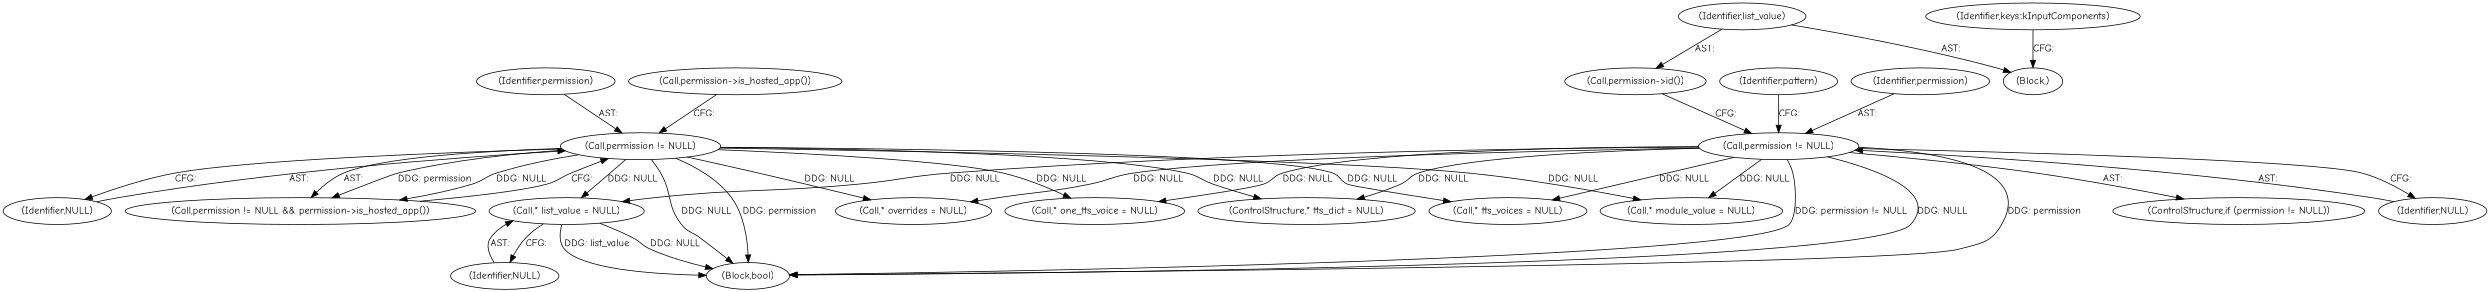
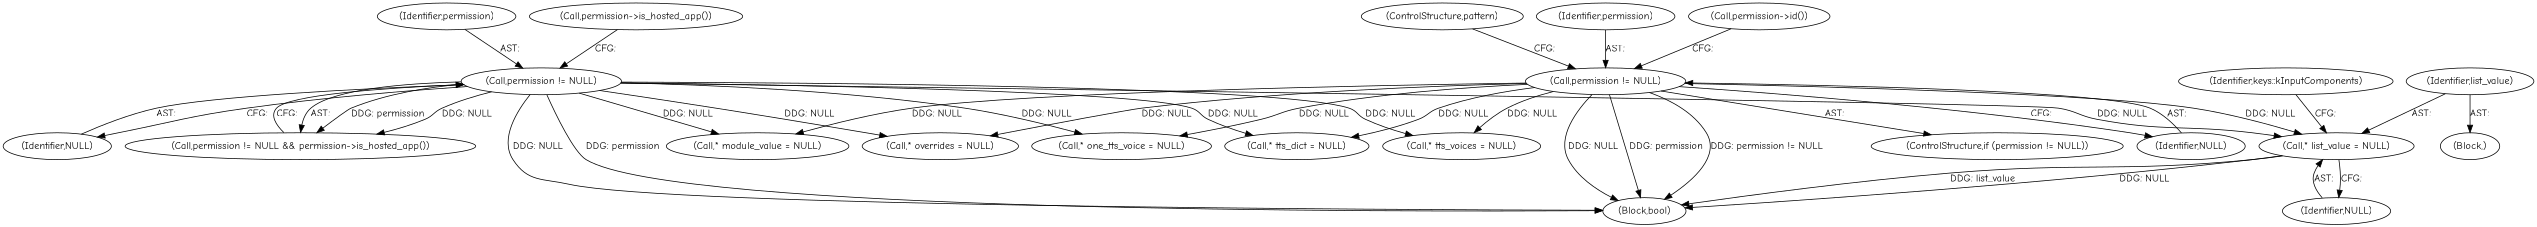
(2033, 45) -> (2309, 111)
(1692, 47) -> (2407, 112)
(1779, 81) -> (1442, 16)
(1307, 211) -> (1297, 146)
